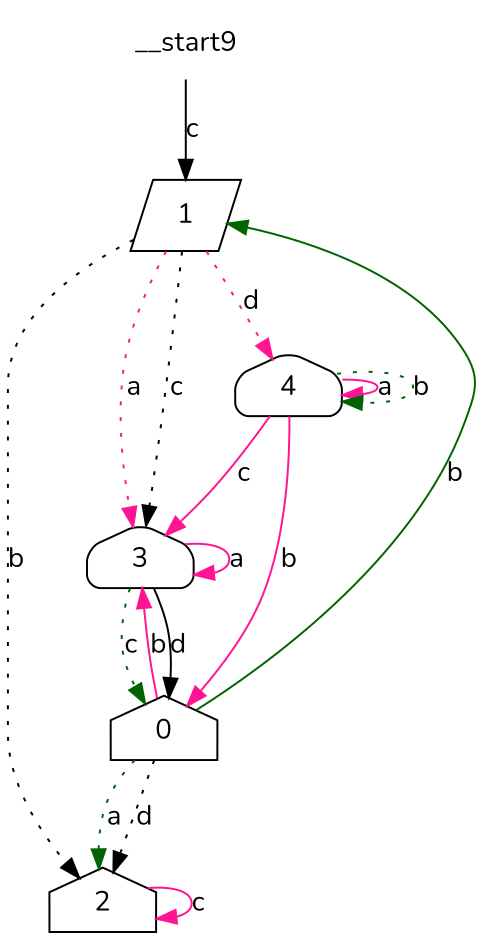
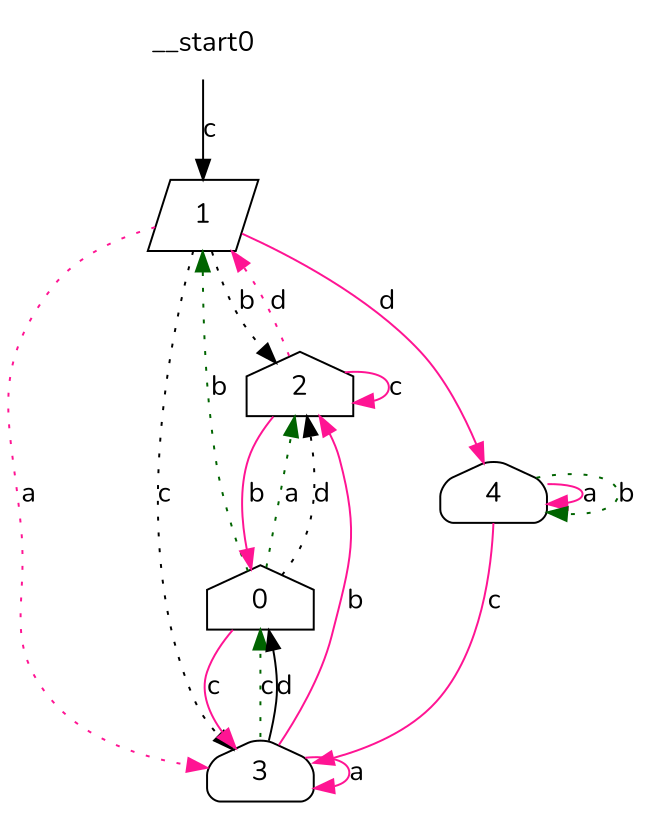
(186, 43) -> (203, 43)
(234, 297) -> (381, 316)
none -> (269, 310)
(450, 454) -> (211, 424)
(273, 563) -> (244, 479)
none -> (342, 594)
(159, 645) -> (214, 687)
